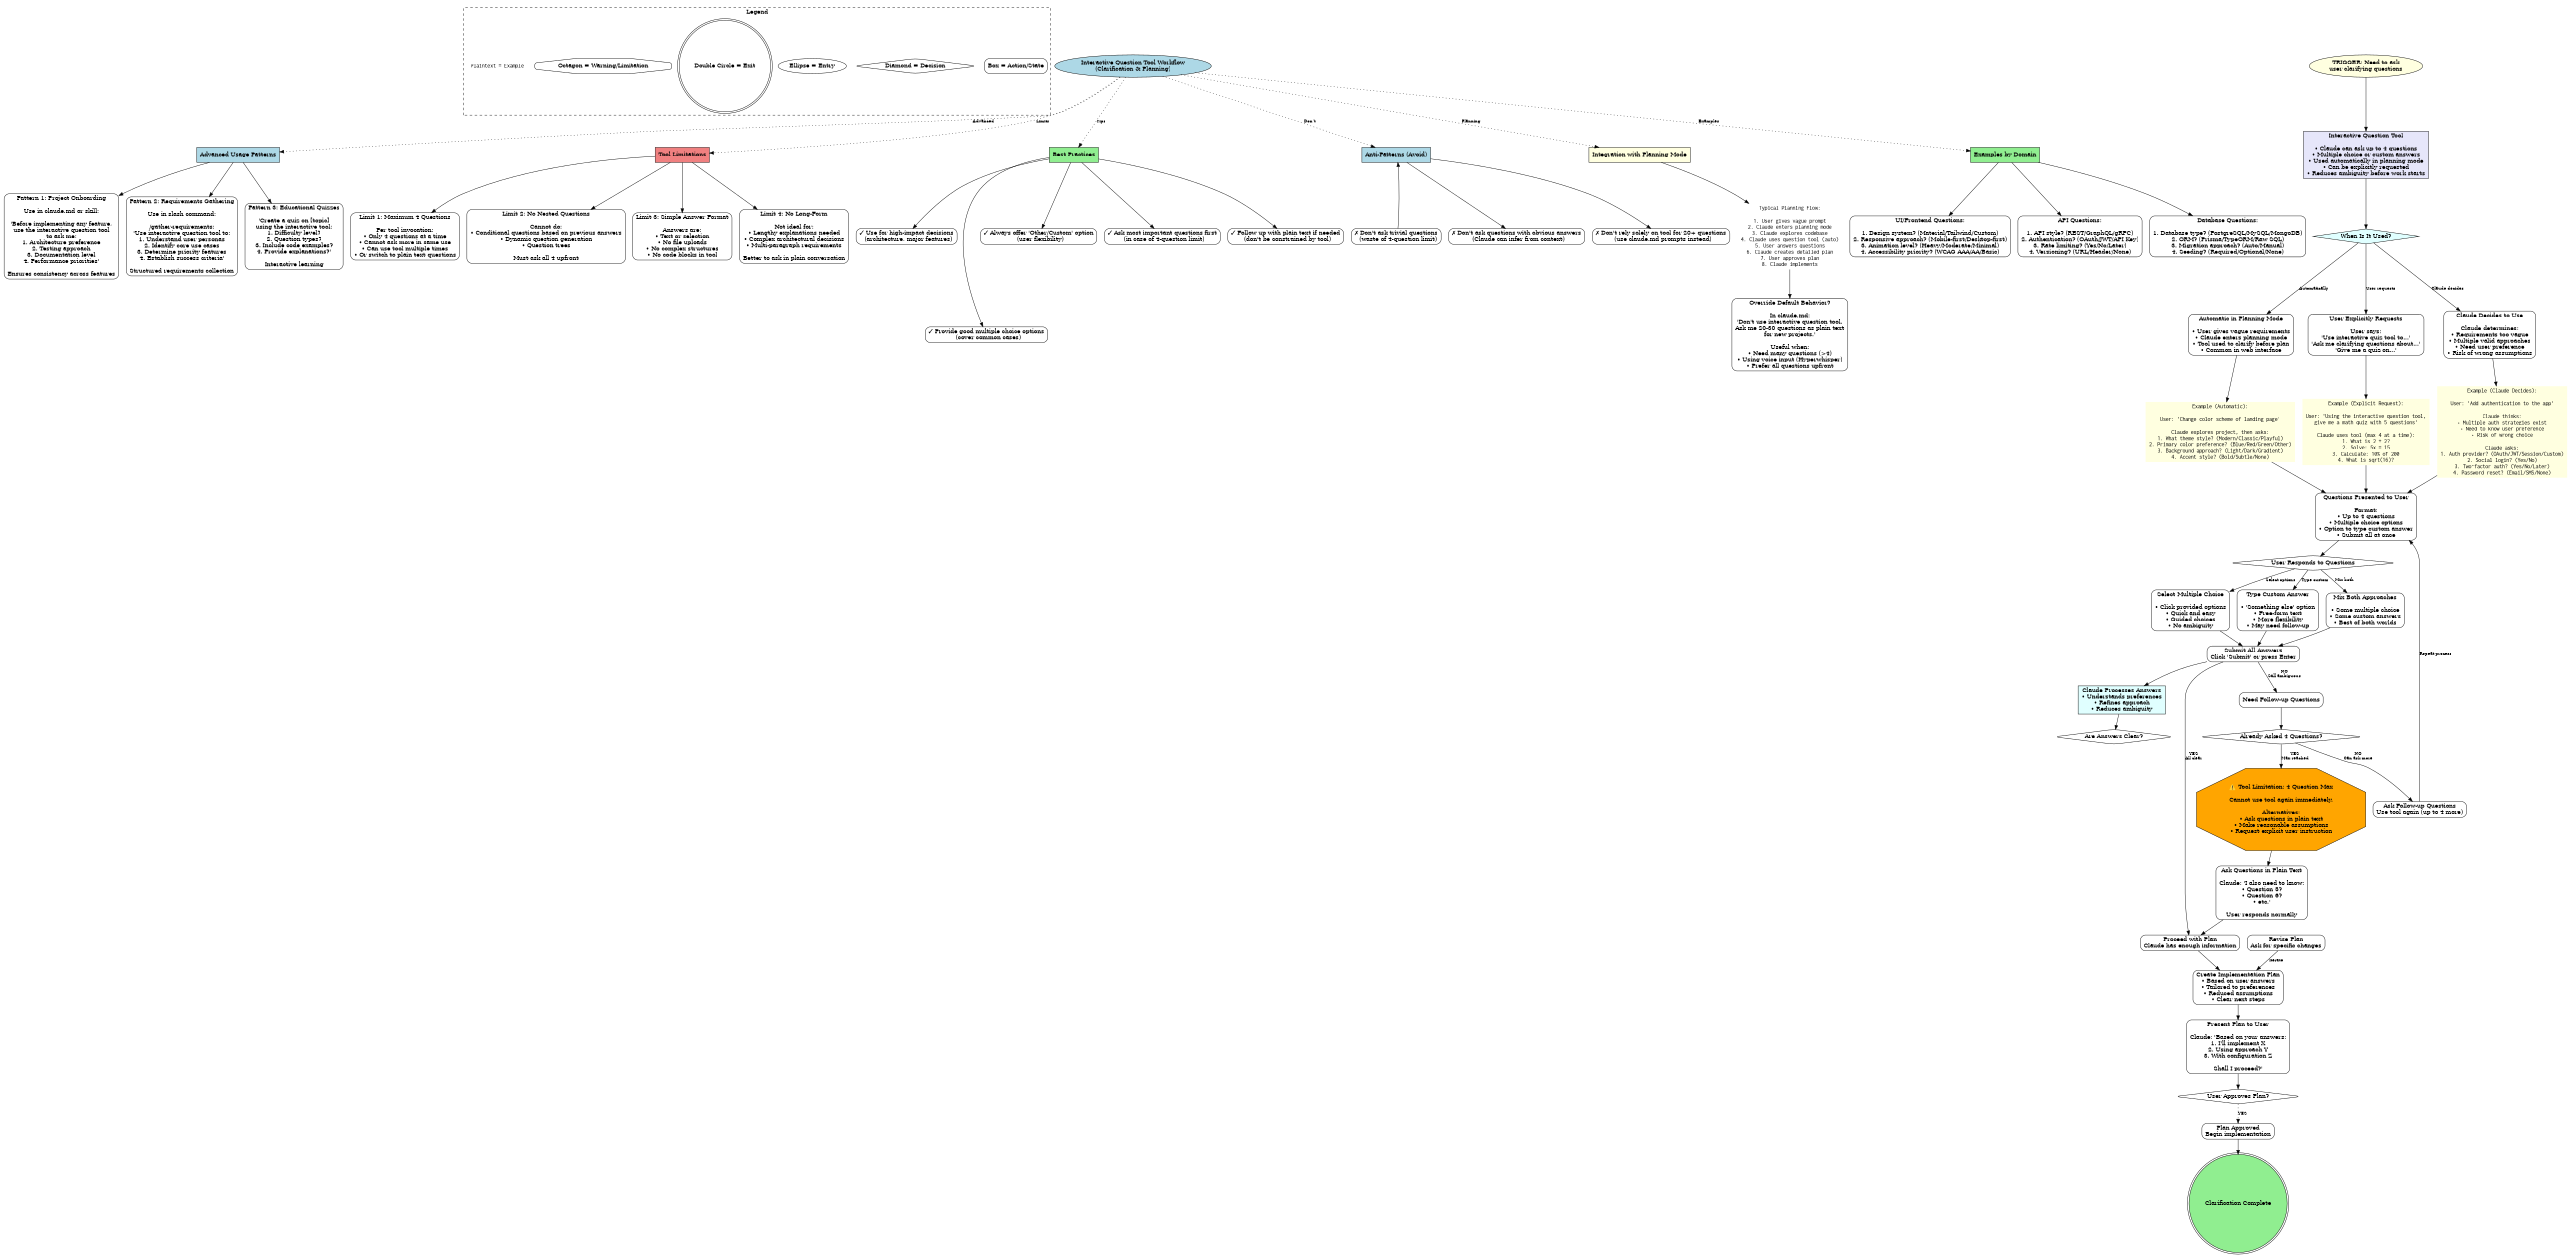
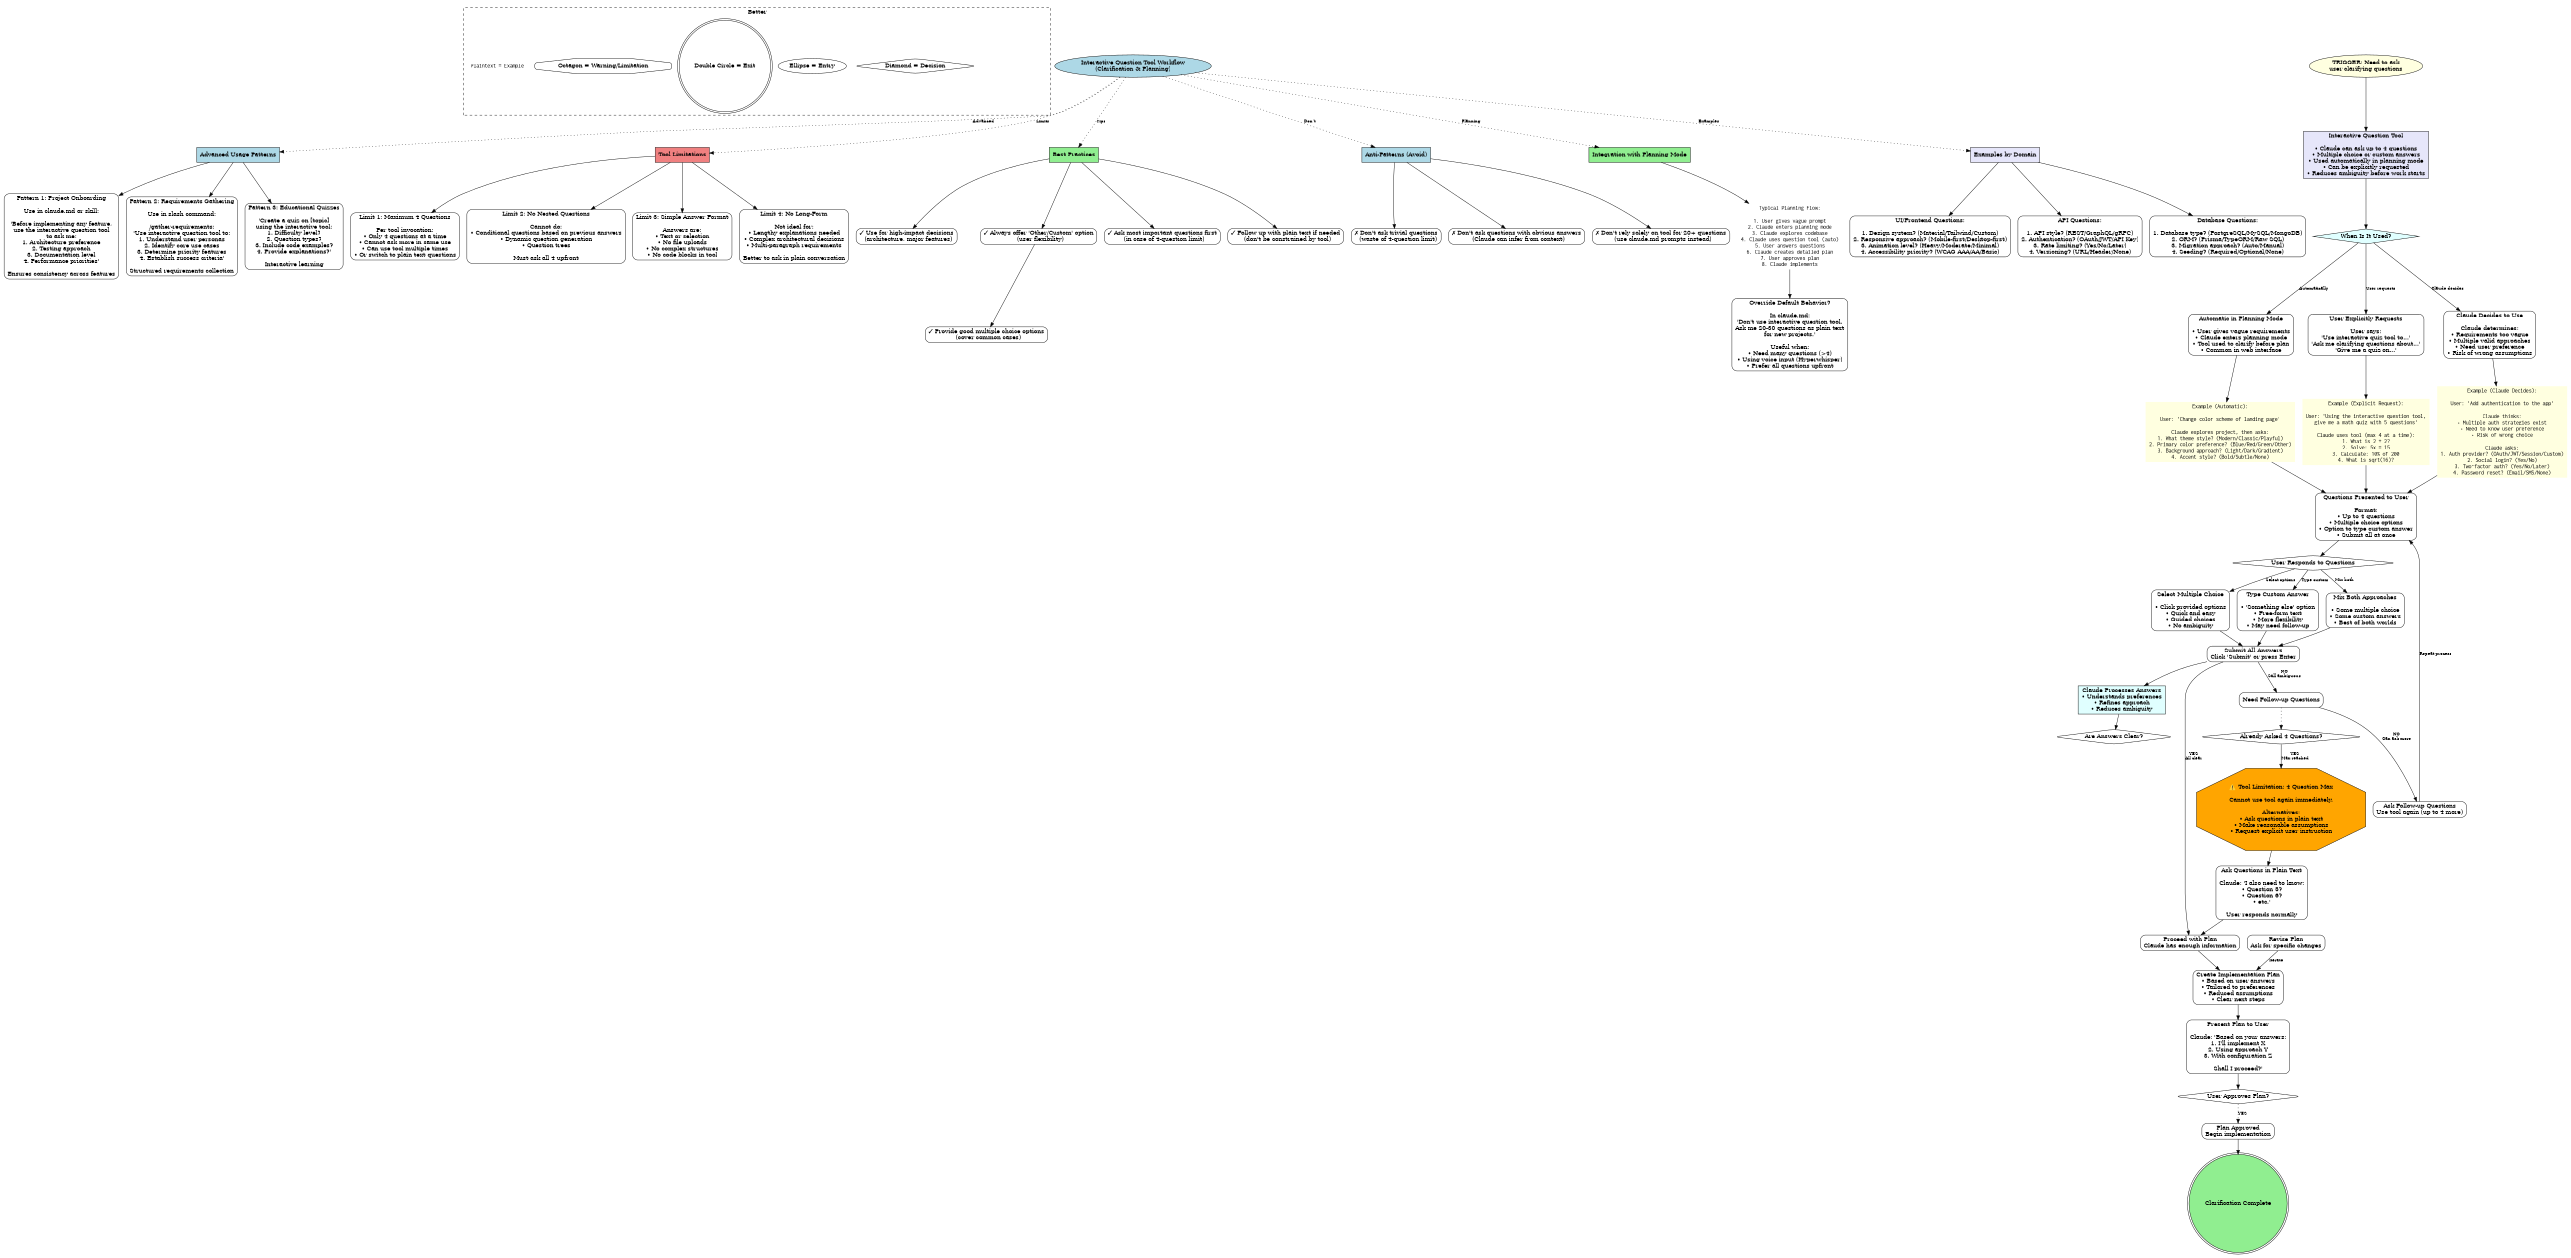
(757, 12) -> (757, 12)
(1016, 66) -> none
(1640, 155) -> (1640, 155)
(2005, 155) -> (2005, 155)
(1399, 198) -> (1393, 193)
(967, 217) -> (1014, 284)
(2281, 716) -> (2281, 716)
(2356, 764) -> (2378, 740)
